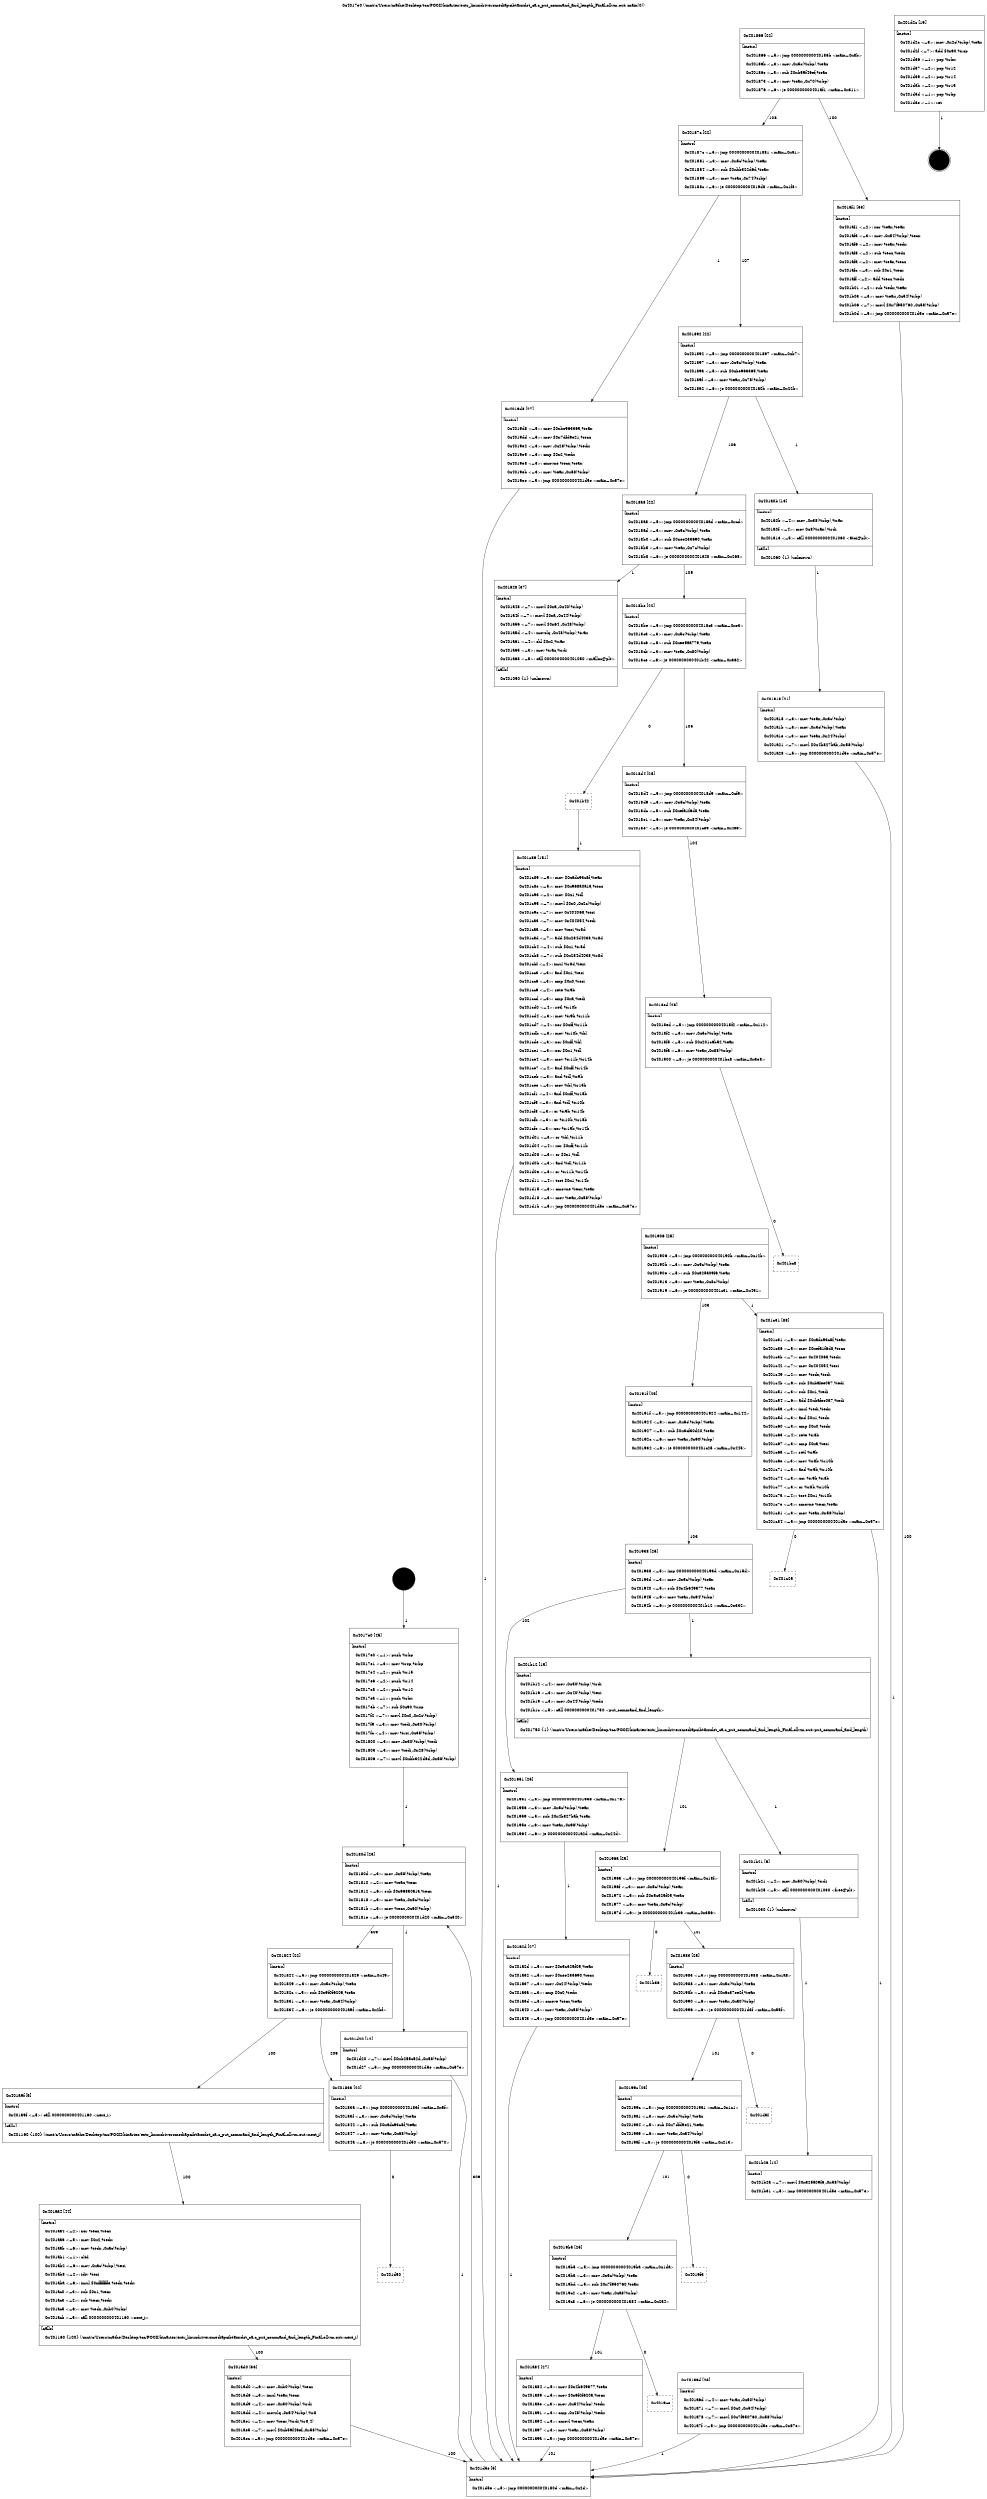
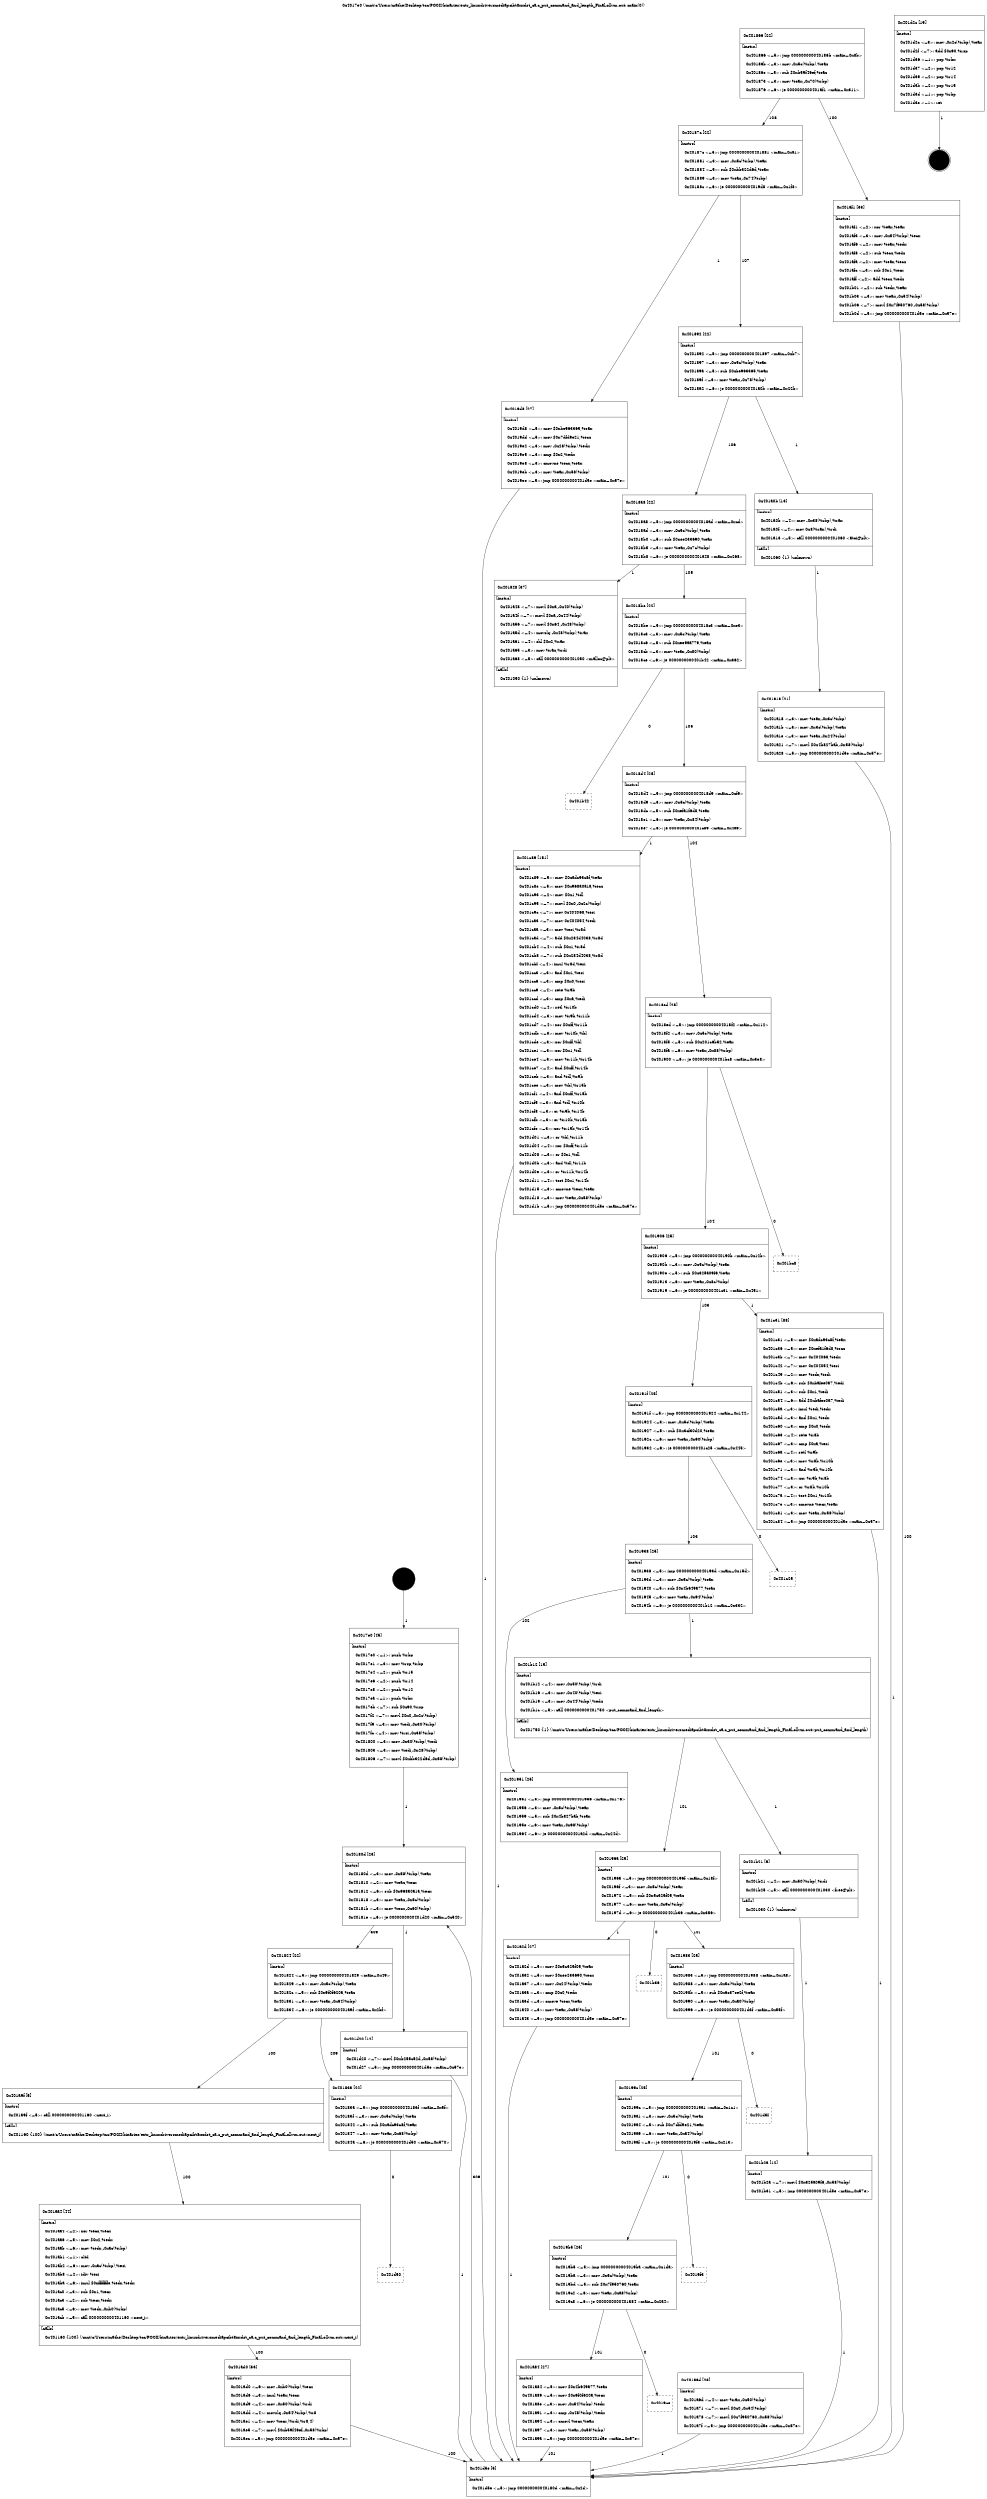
(578, 829) -> (647, 844)
none -> (706, 1147)
(790, 1549) -> (743, 1513)
(565, 1889) -> (617, 1929)
none -> (818, 2429)
